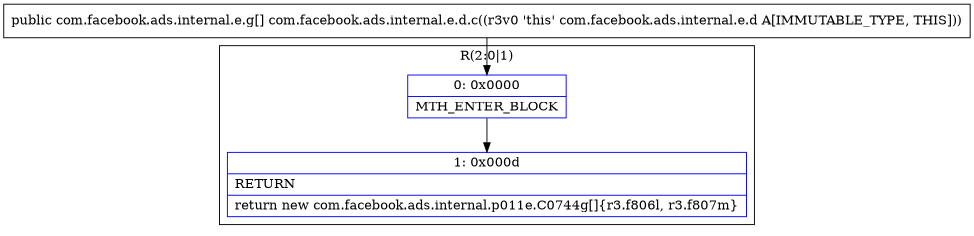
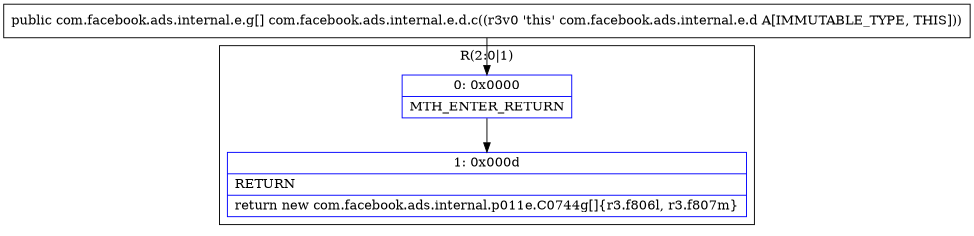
(487, 107) -> (487, 107)
